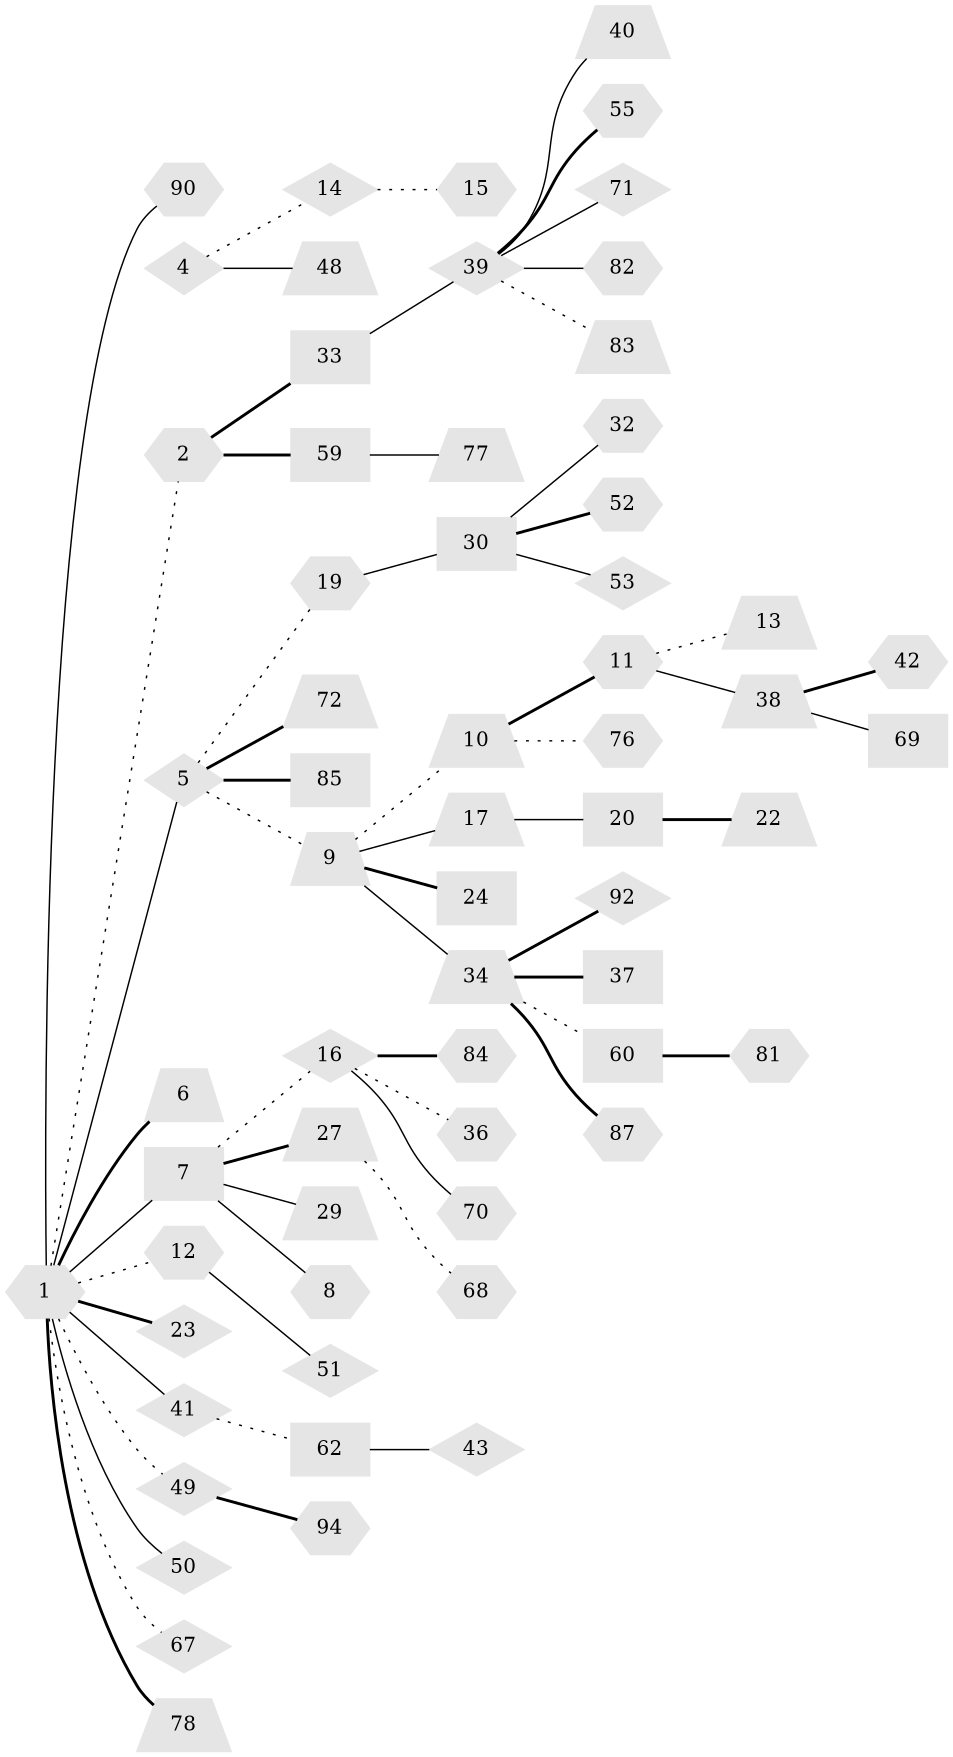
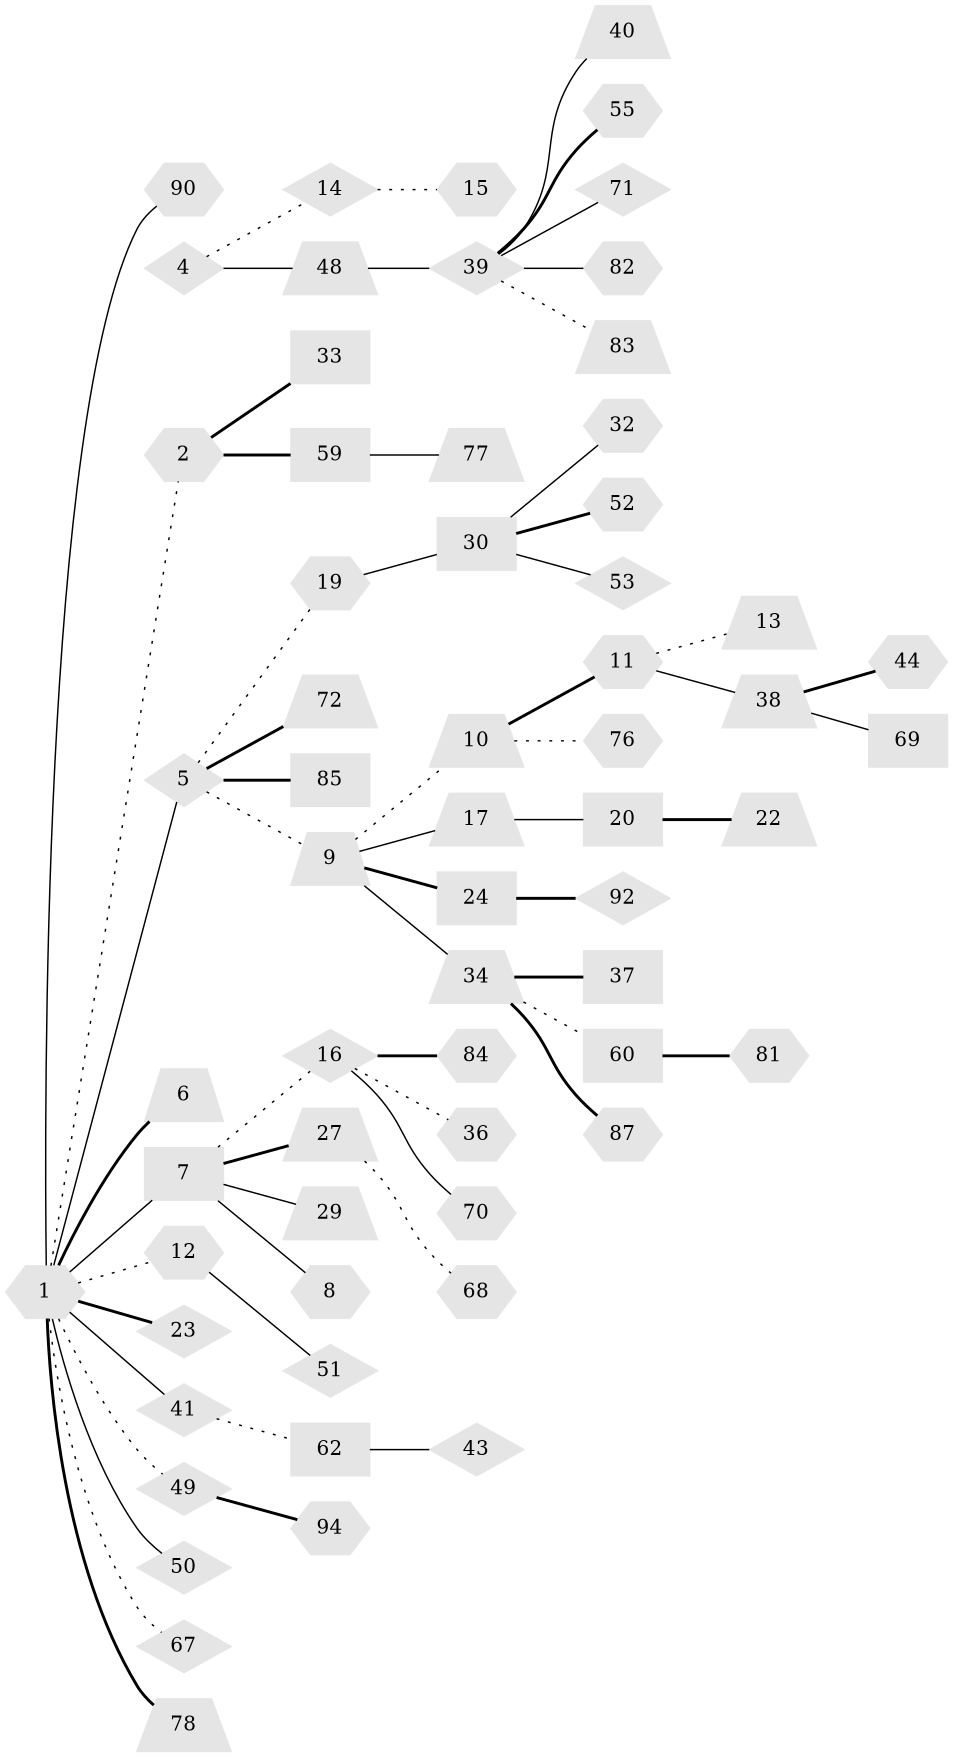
(412, 308) -> (399, 268)
(908, 662) -> (908, 662)
(553, 936) -> (546, 898)
